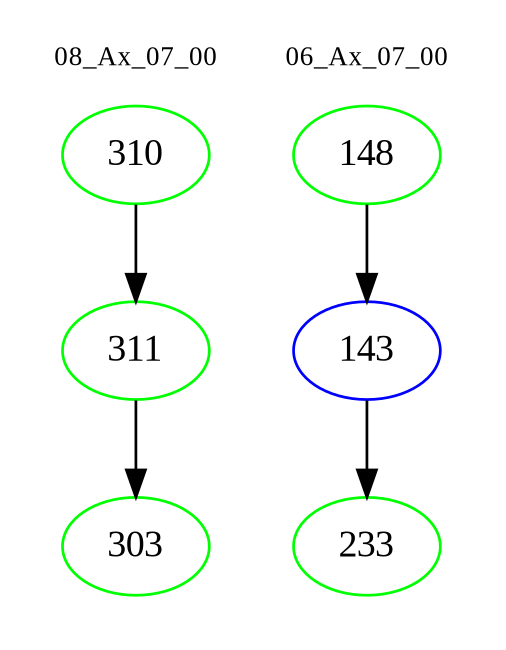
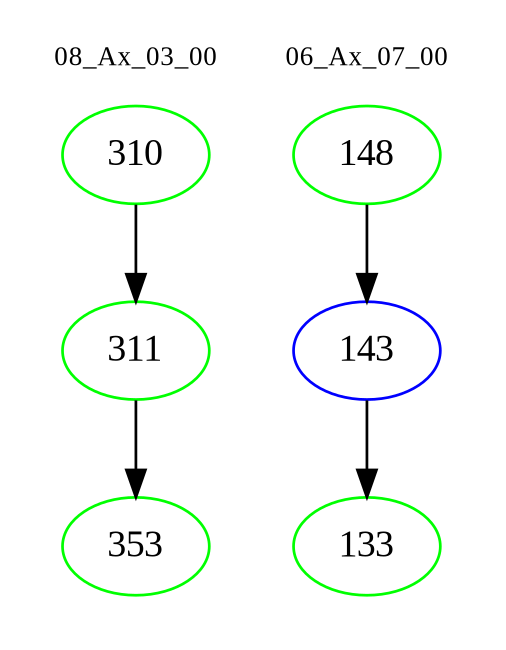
(137, 58) -> (137, 58)
(136, 546) -> (136, 546)
(367, 546) -> (367, 546)
